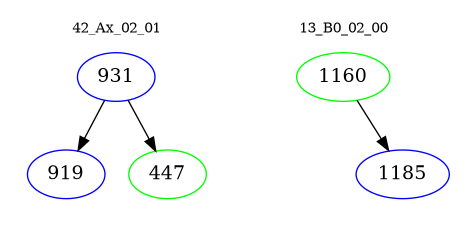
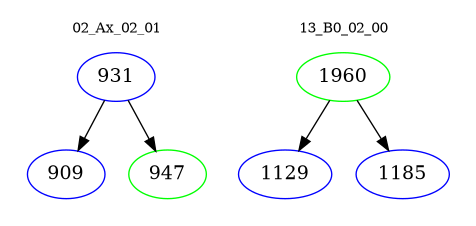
(117, 29) -> (117, 29)
(343, 77) -> (343, 77)
(66, 174) -> (66, 174)
(168, 174) -> (168, 174)
none -> (285, 174)
